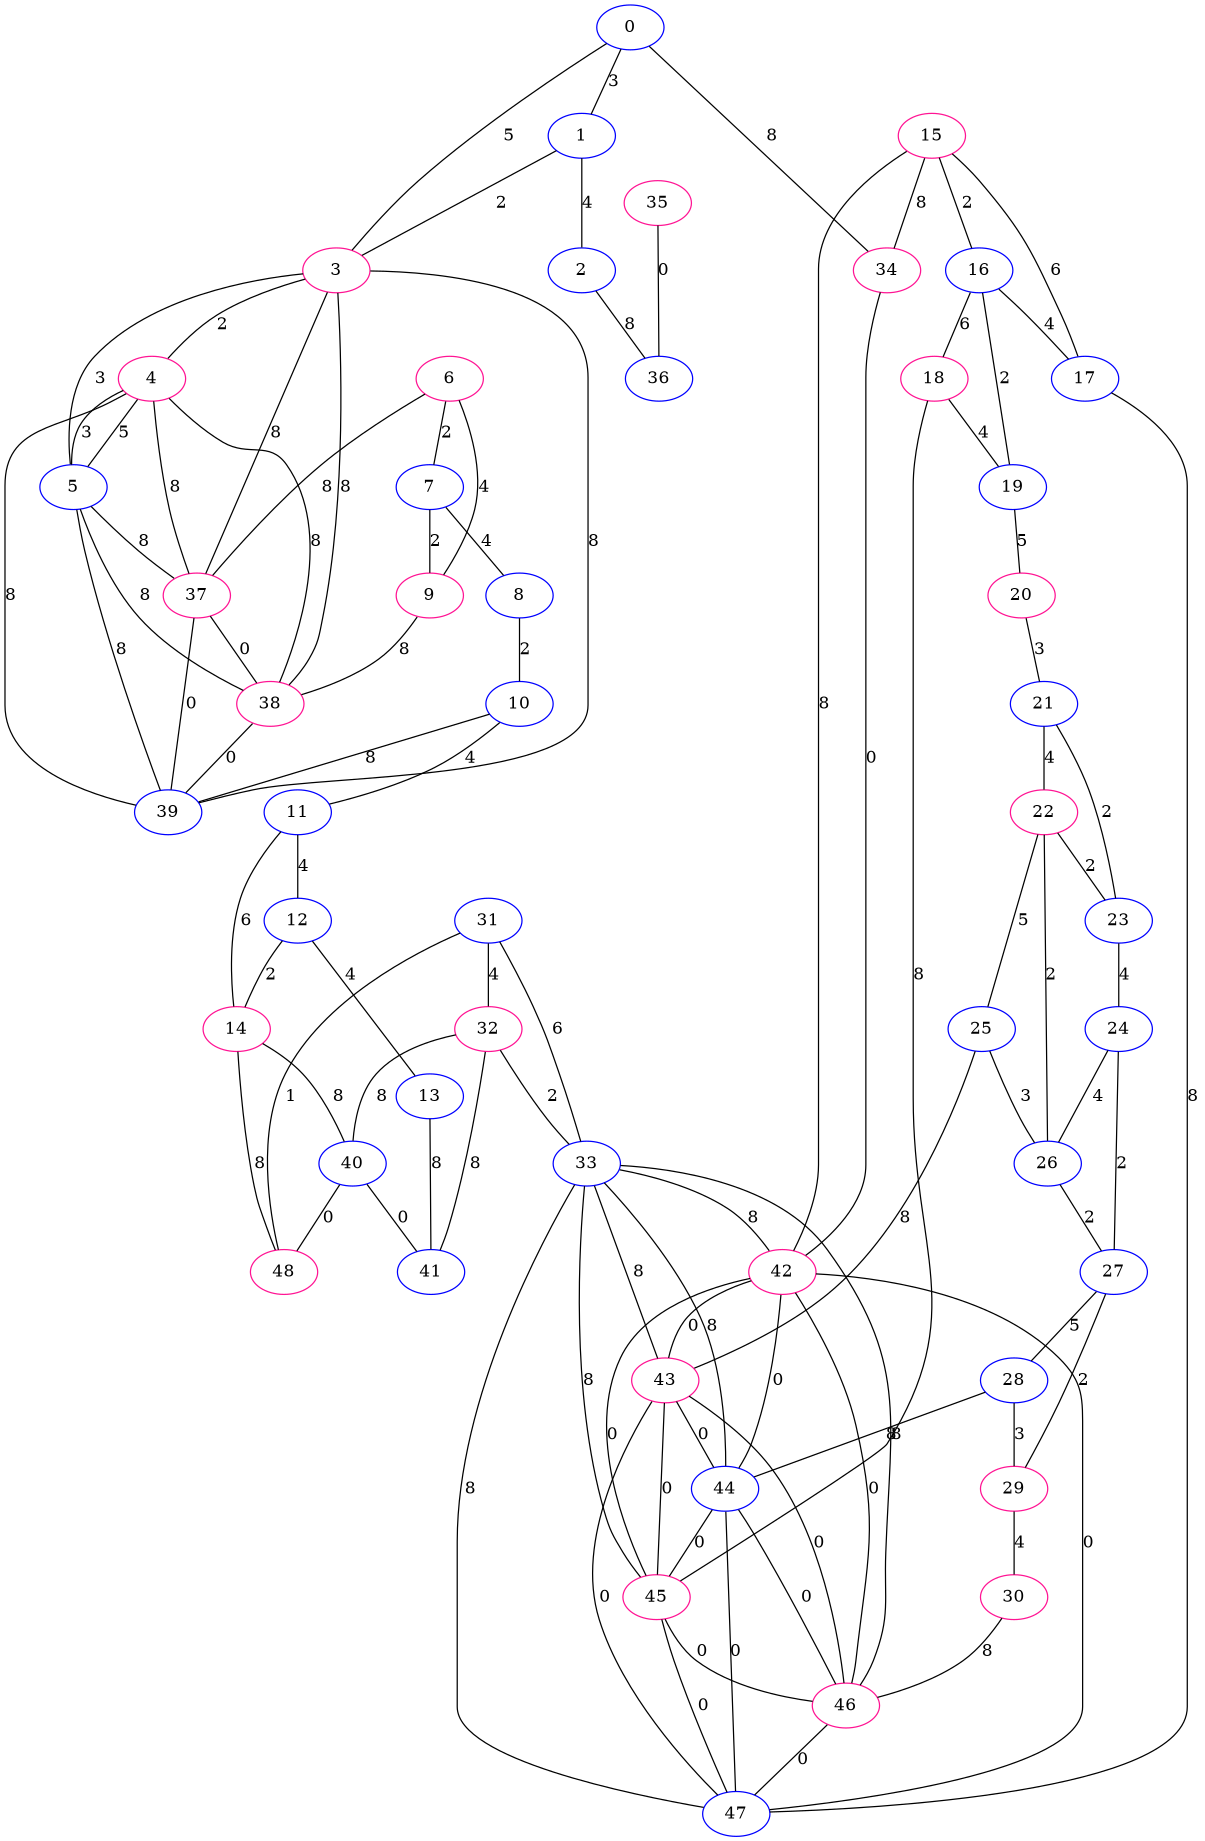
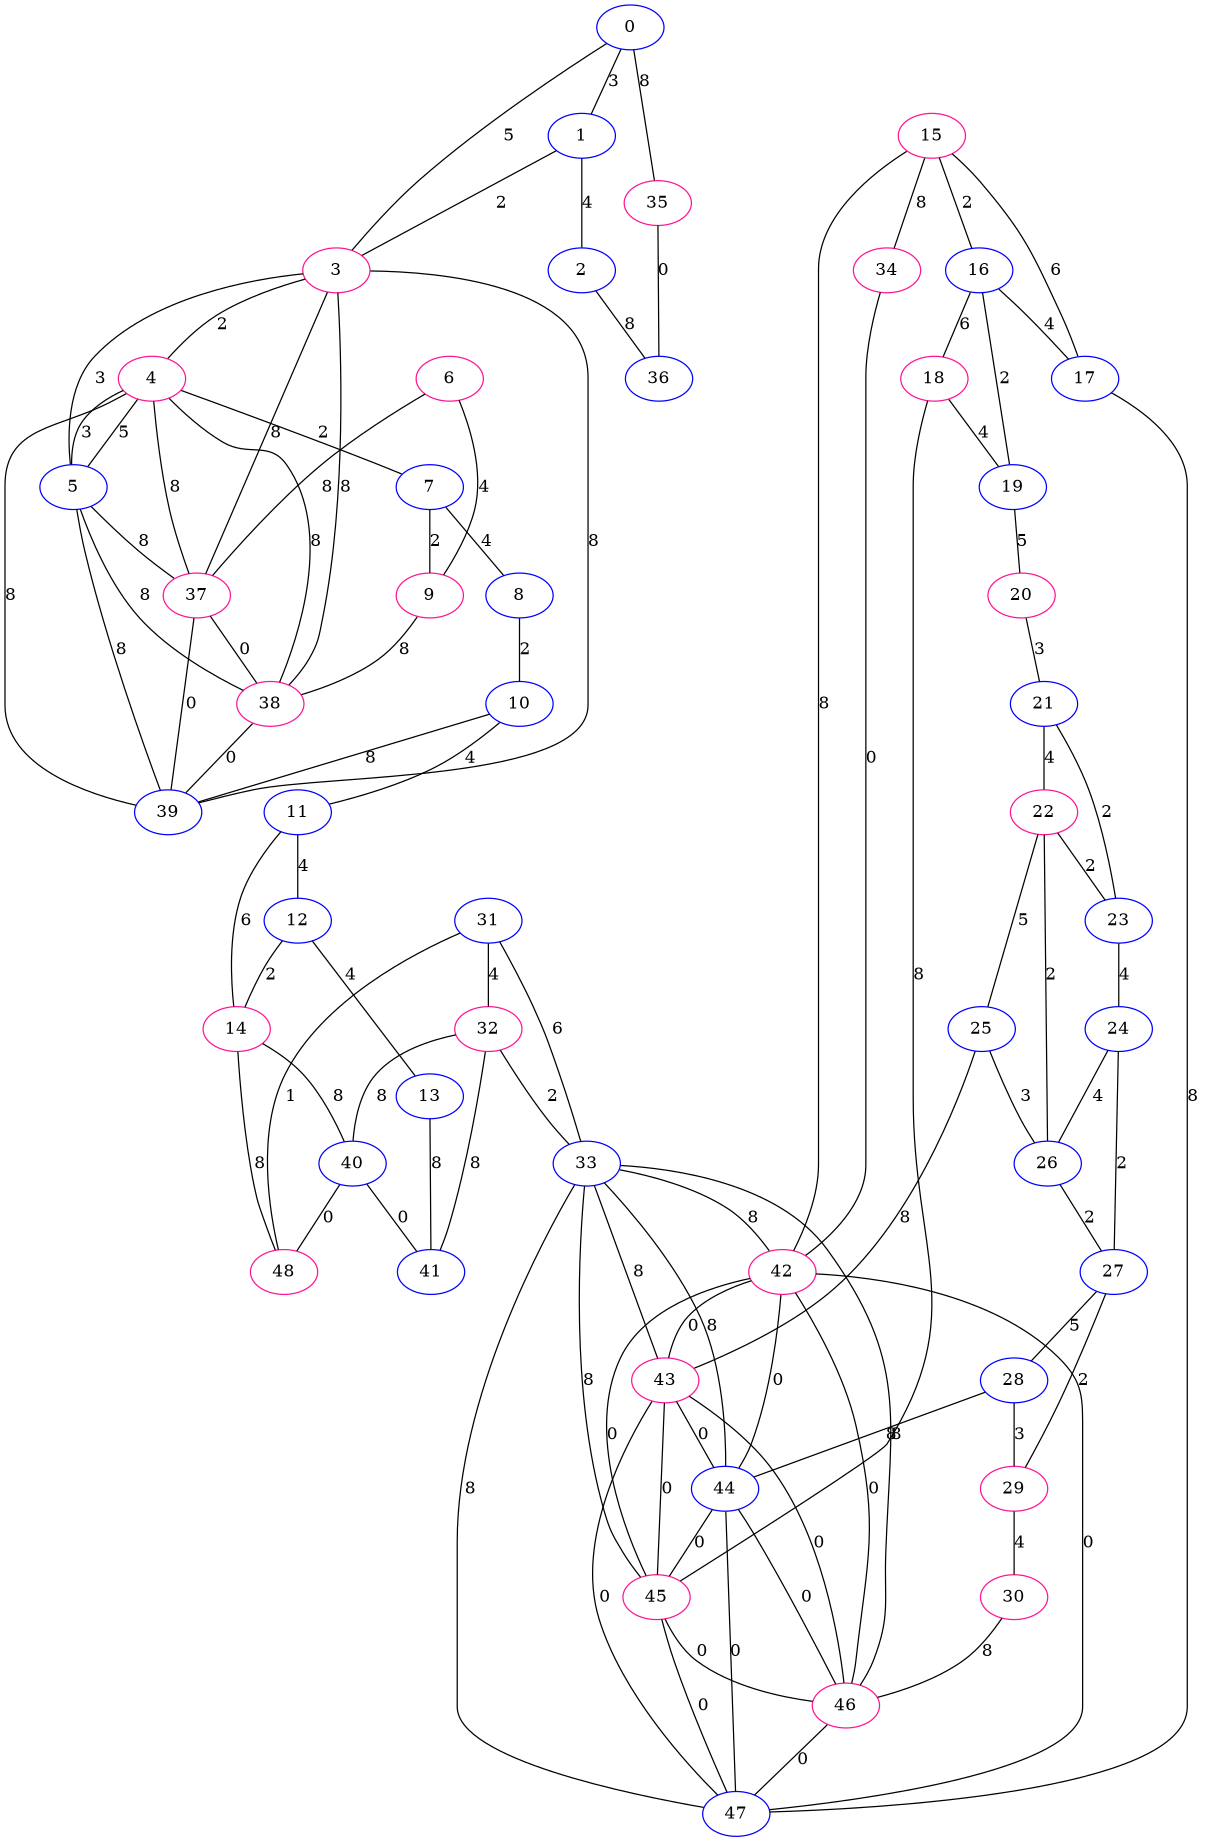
(759, 149) -> (644, 115)
(440, 433) -> (292, 431)
